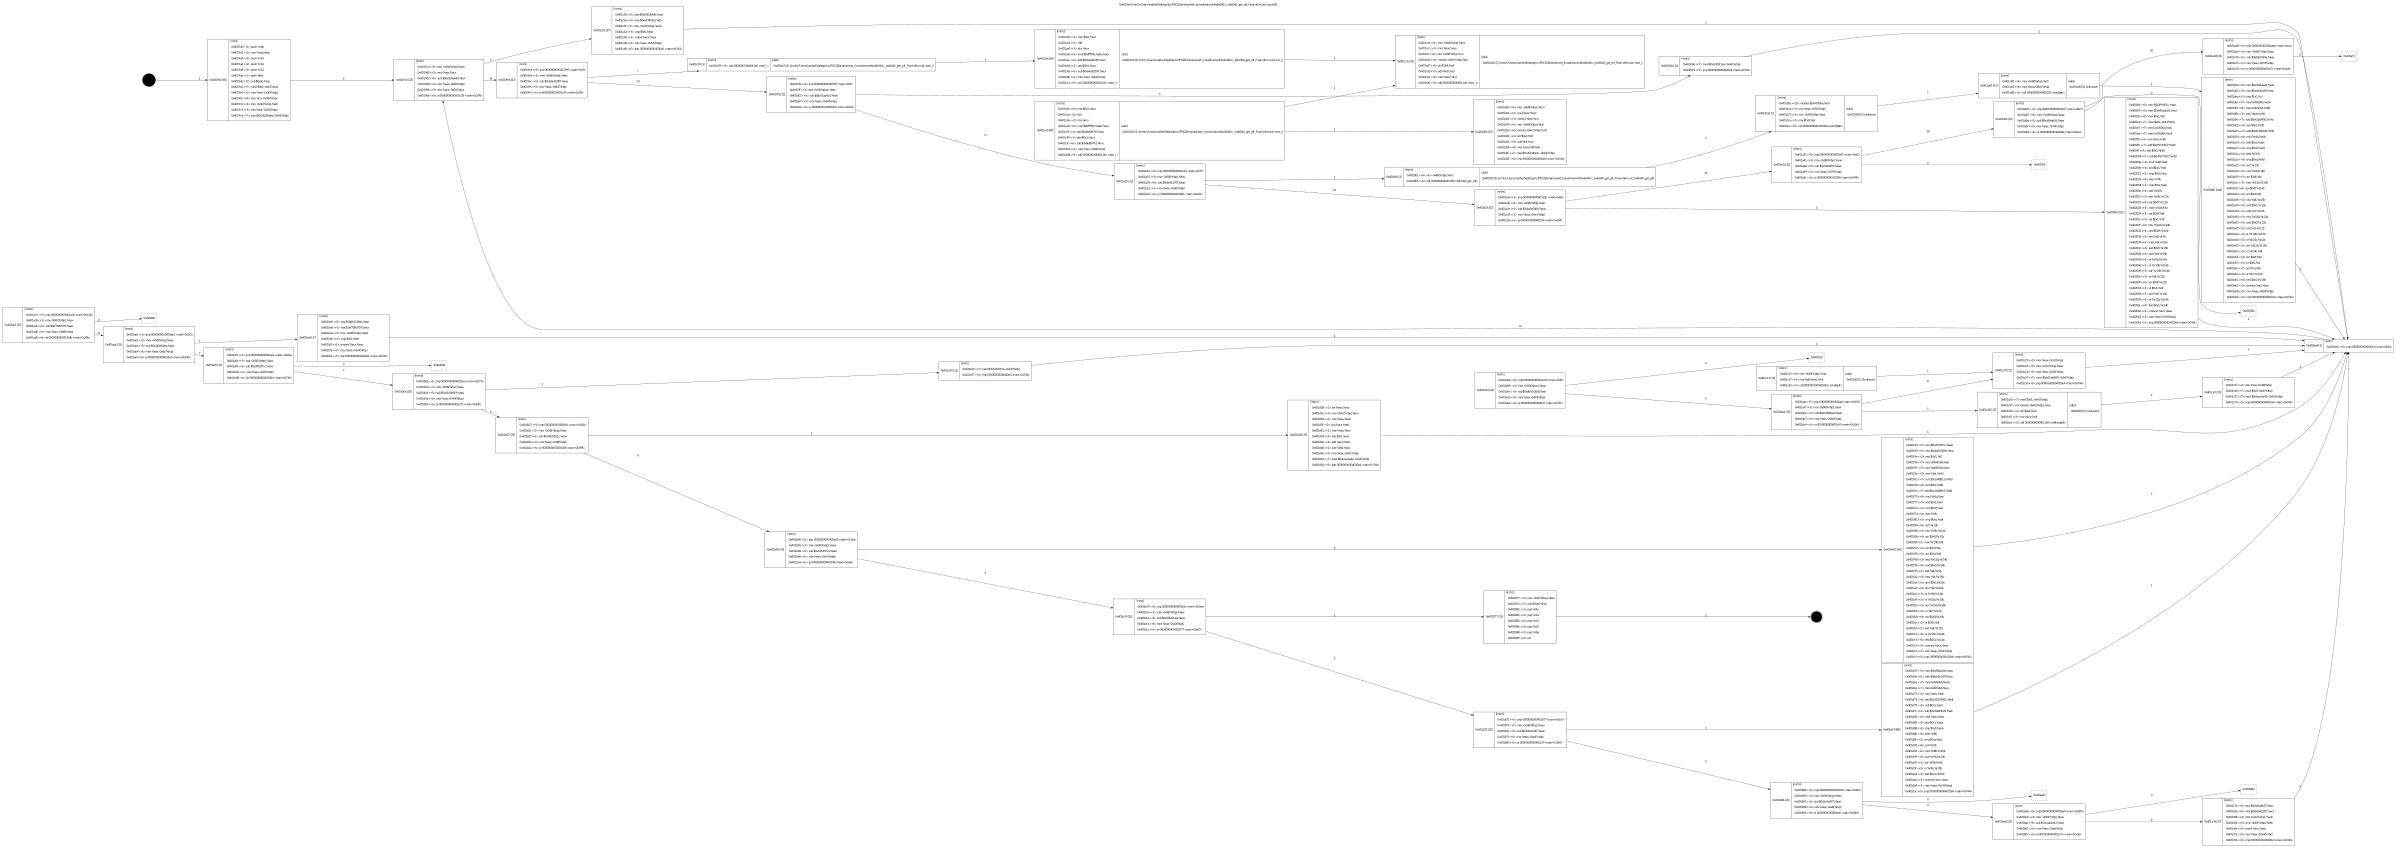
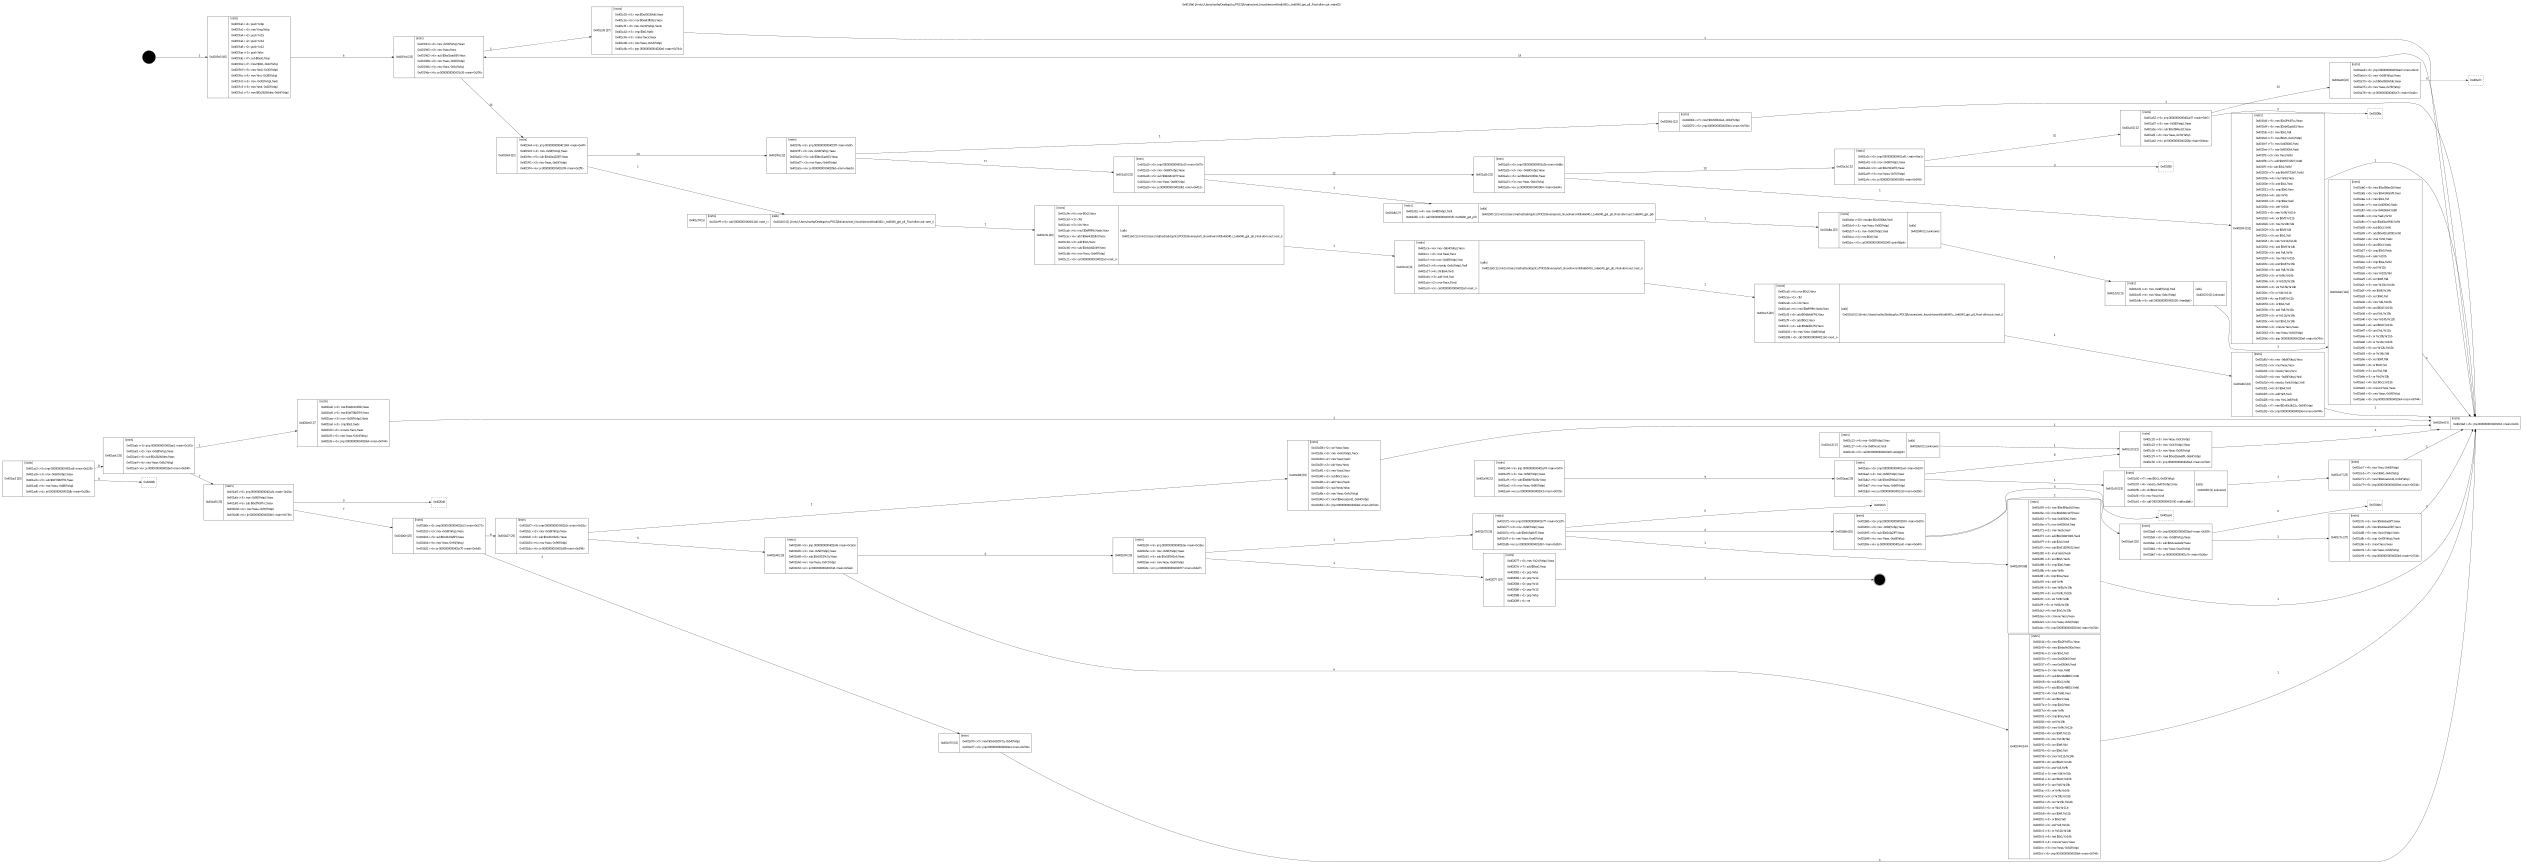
(1333, 97) -> (1698, 290)
(1686, 372) -> (1718, 515)
none -> (2376, 416)
